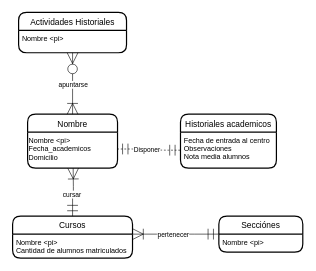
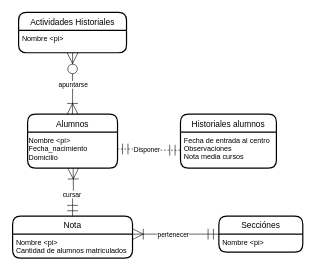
(72, 124) -> (72, 124)
(228, 124) -> (228, 124)
(231, 140) -> (231, 140)
(60, 149) -> (59, 149)
(72, 226) -> (72, 226)
